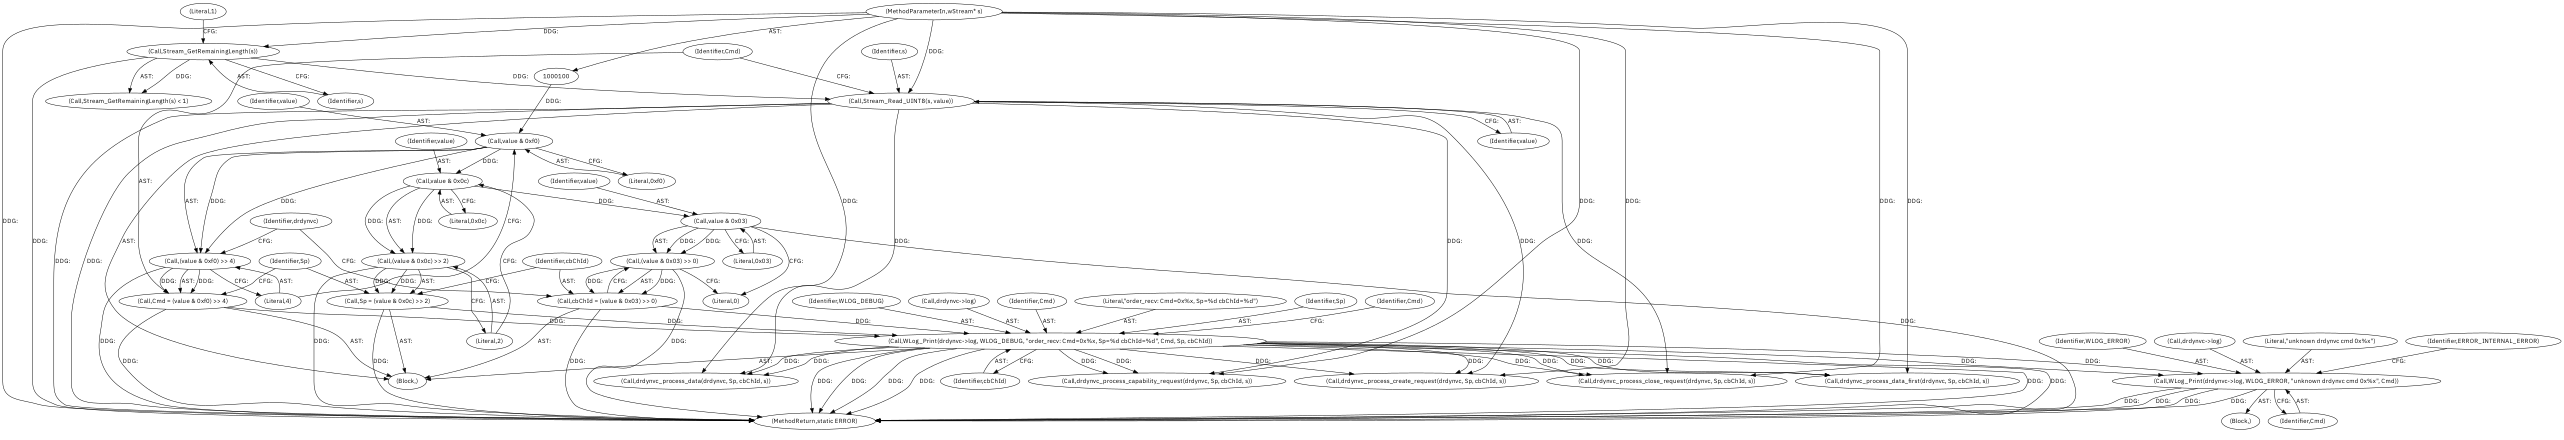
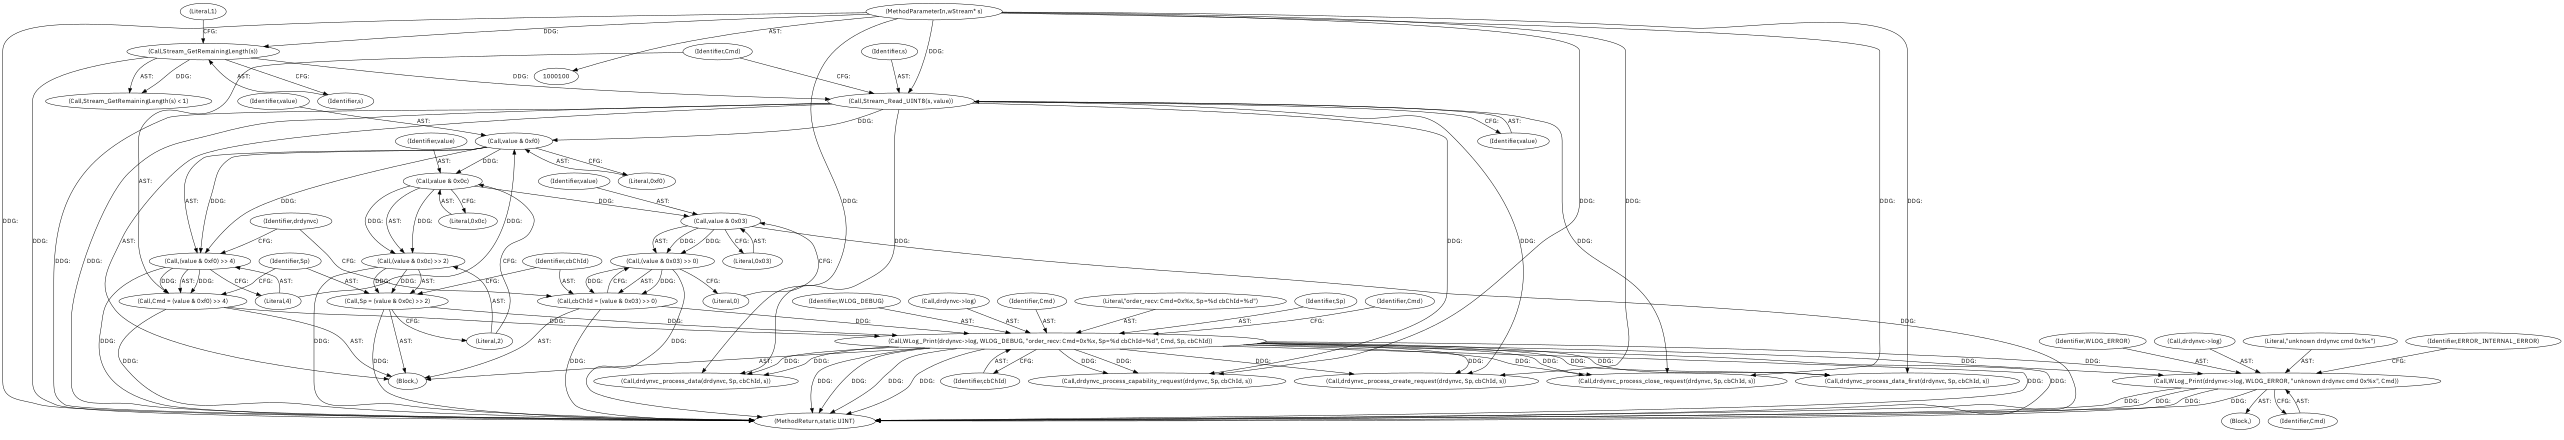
(536, 107) -> (722, 135)
(515, 221) -> (515, 221)
(789, 262) -> (817, 272)
(471, 294) -> (423, 332)
(815, 421) -> (815, 421)
